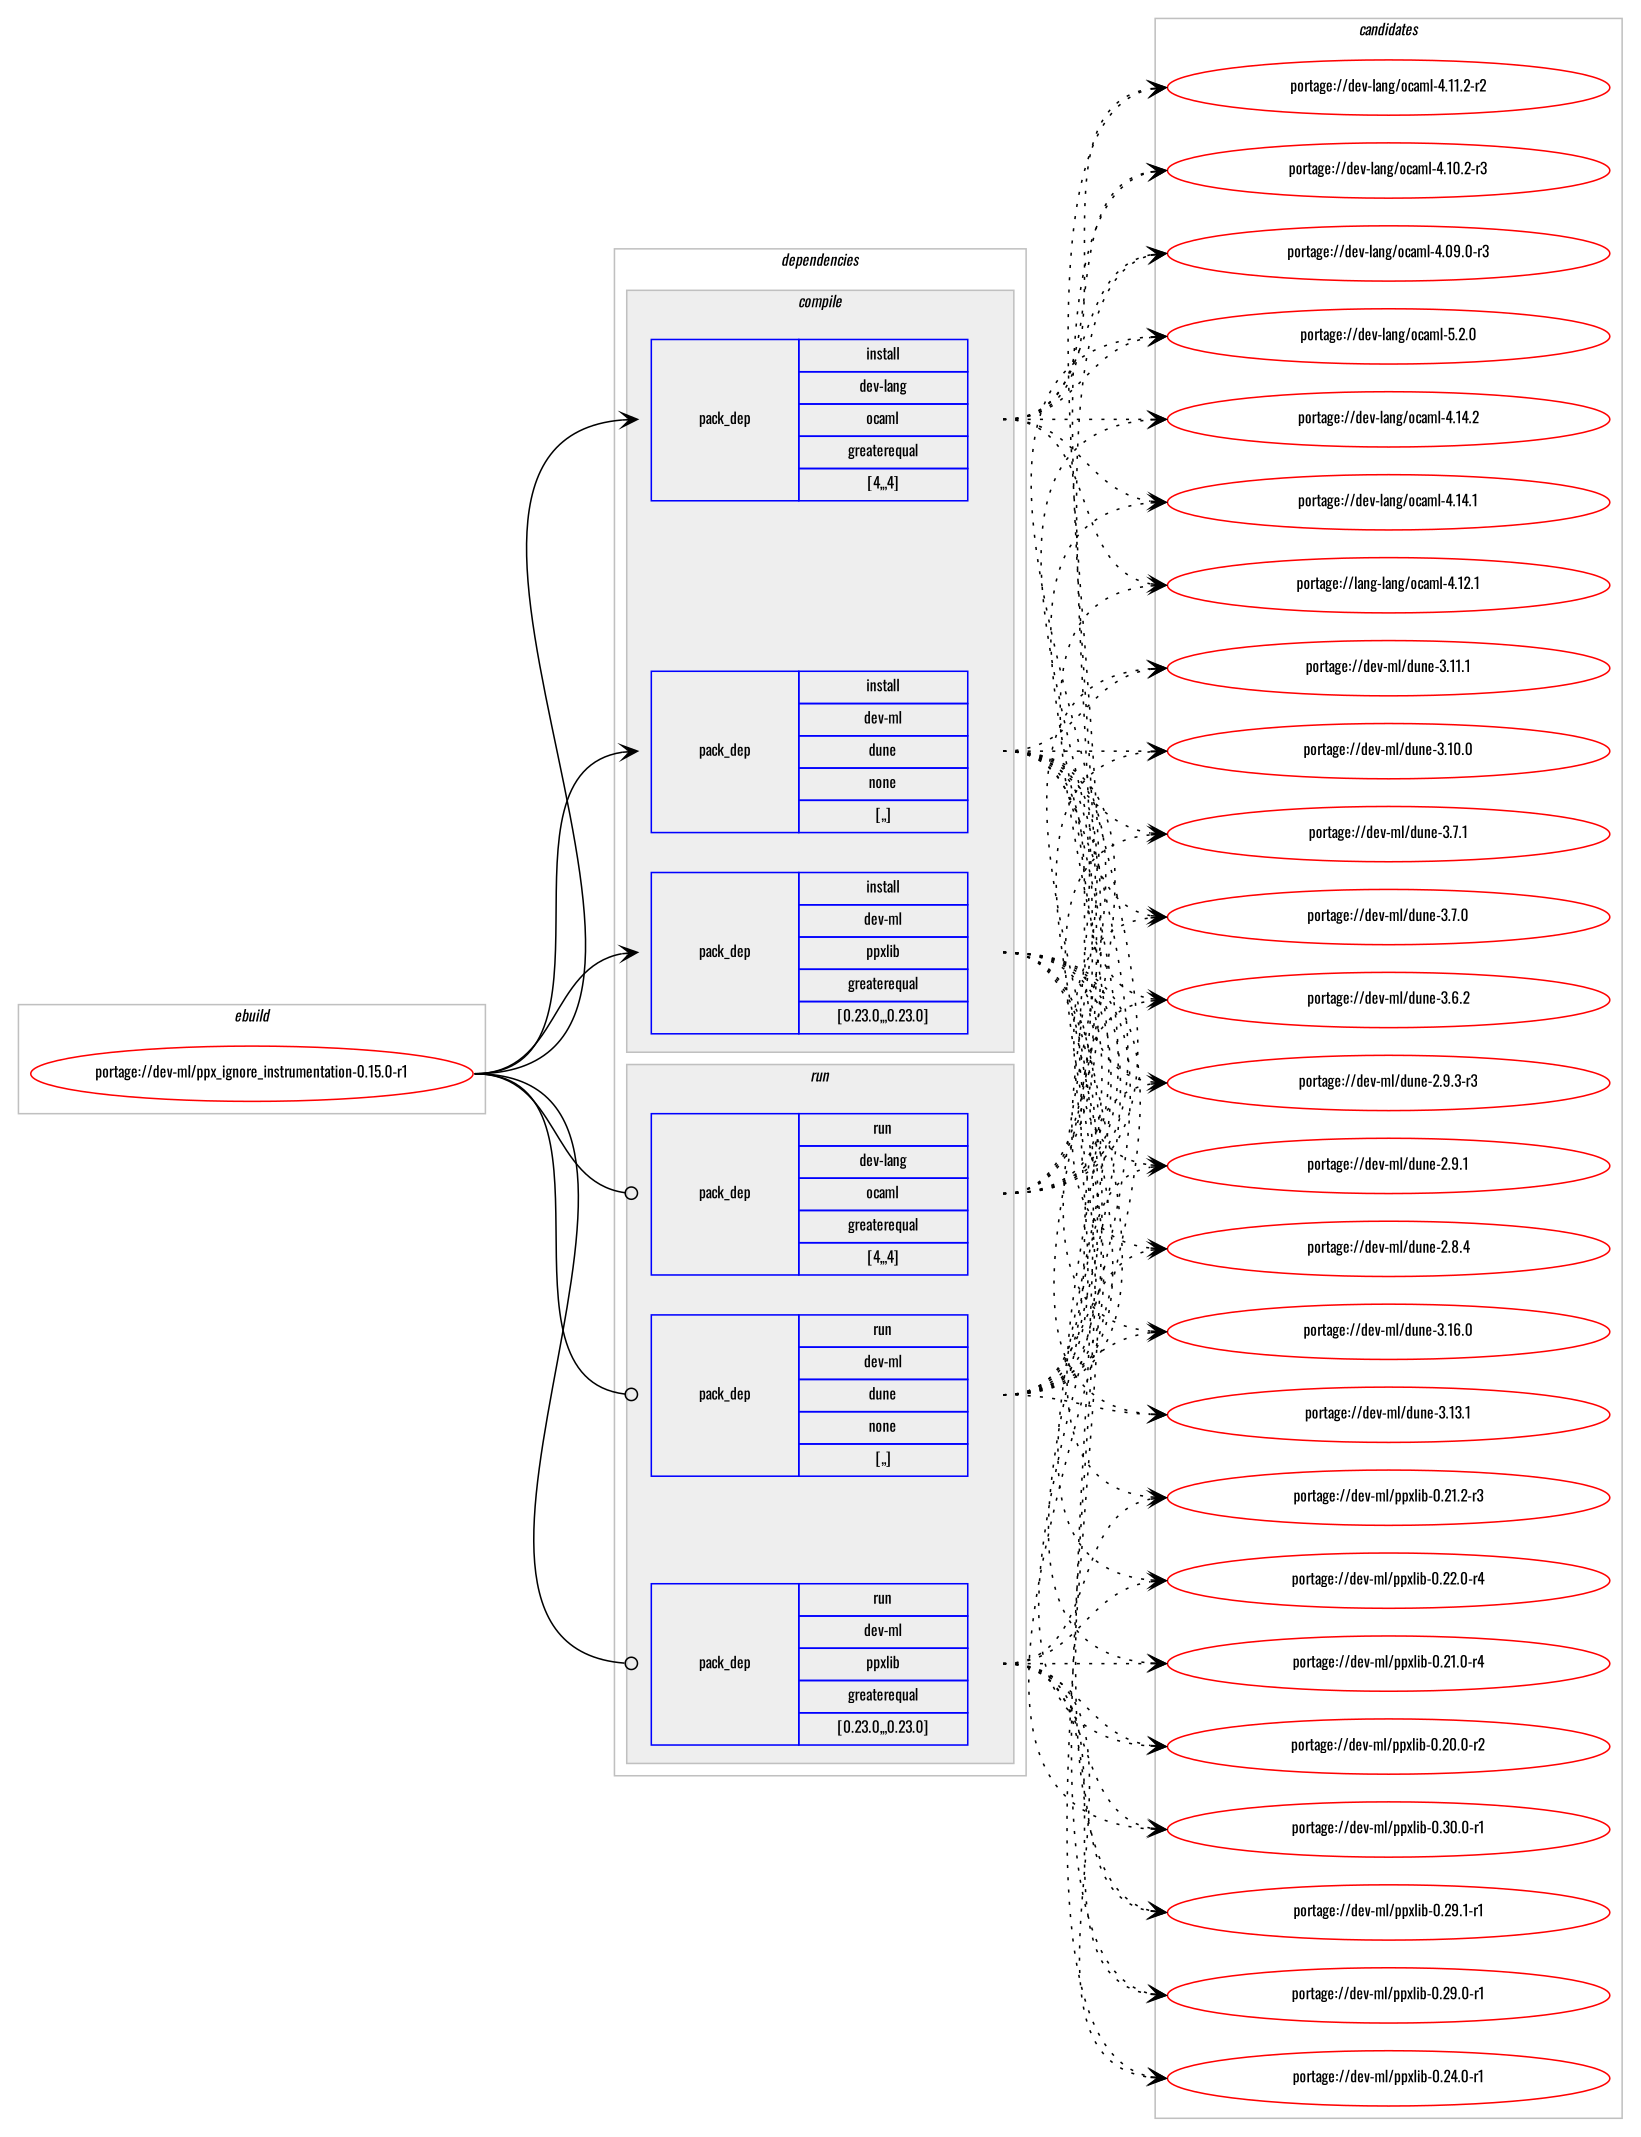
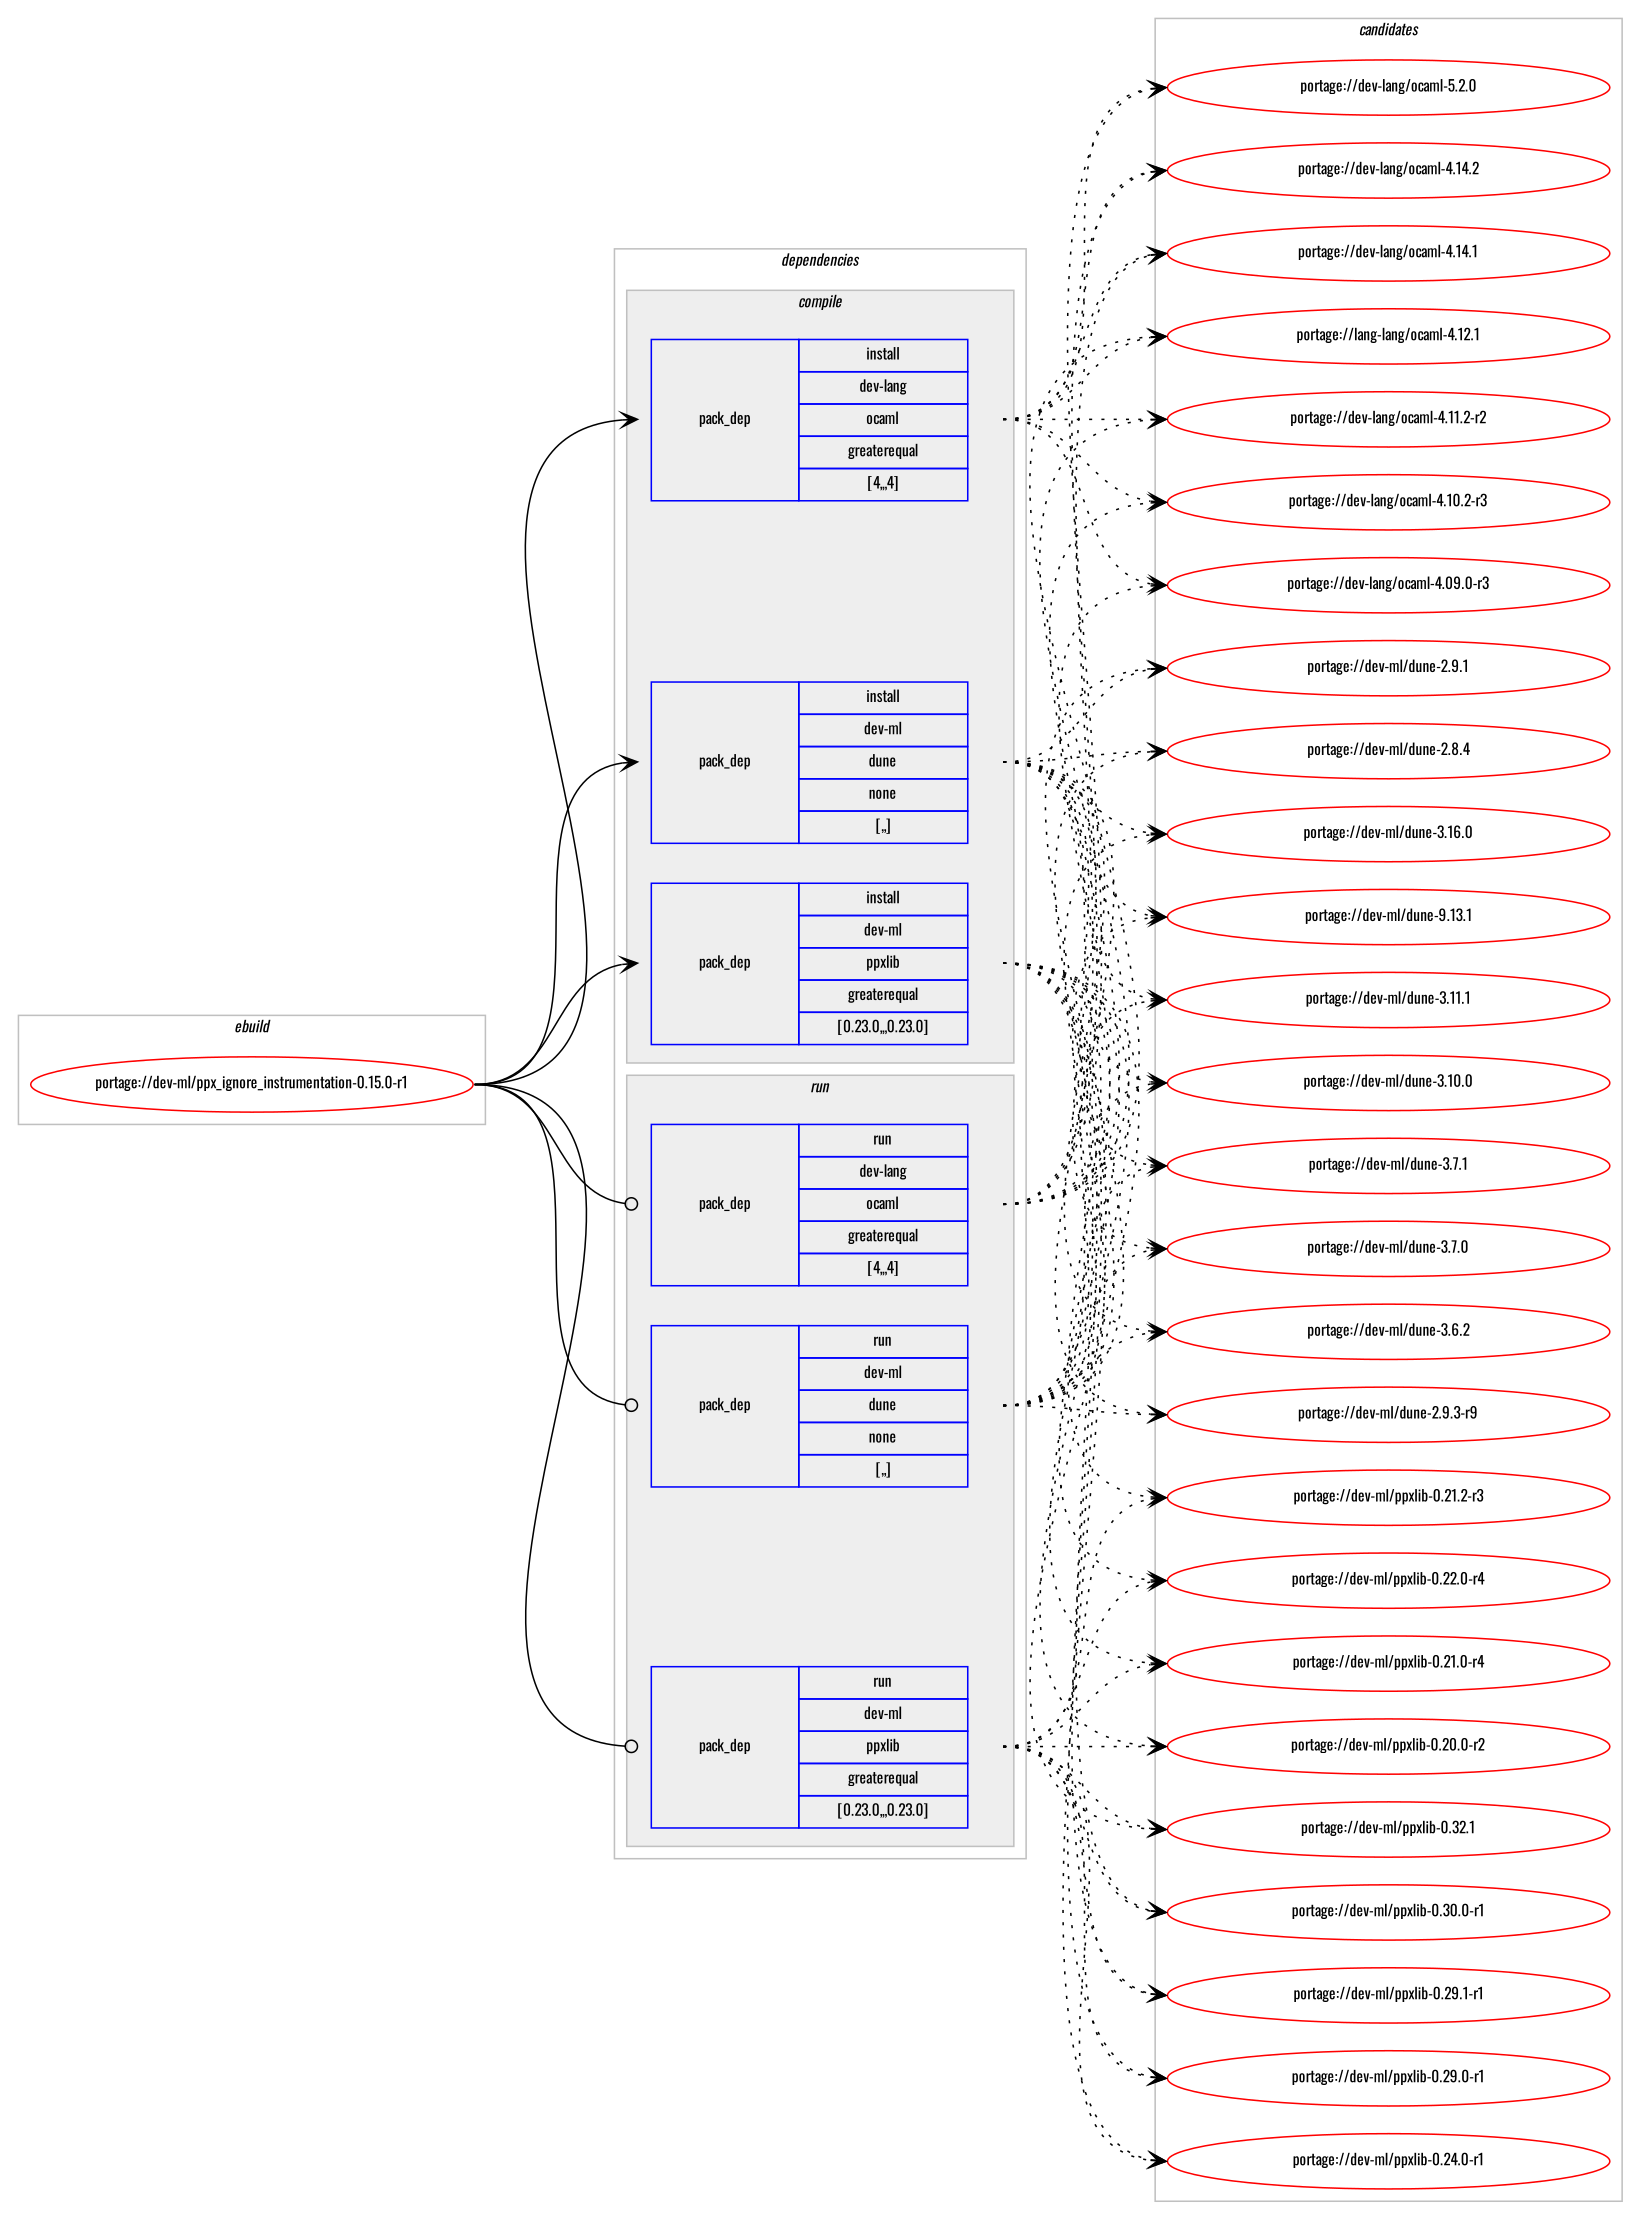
(1389, 1083) -> (1389, 1415)
(1389, 1415) -> (1389, 917)
none -> (1389, 1830)
